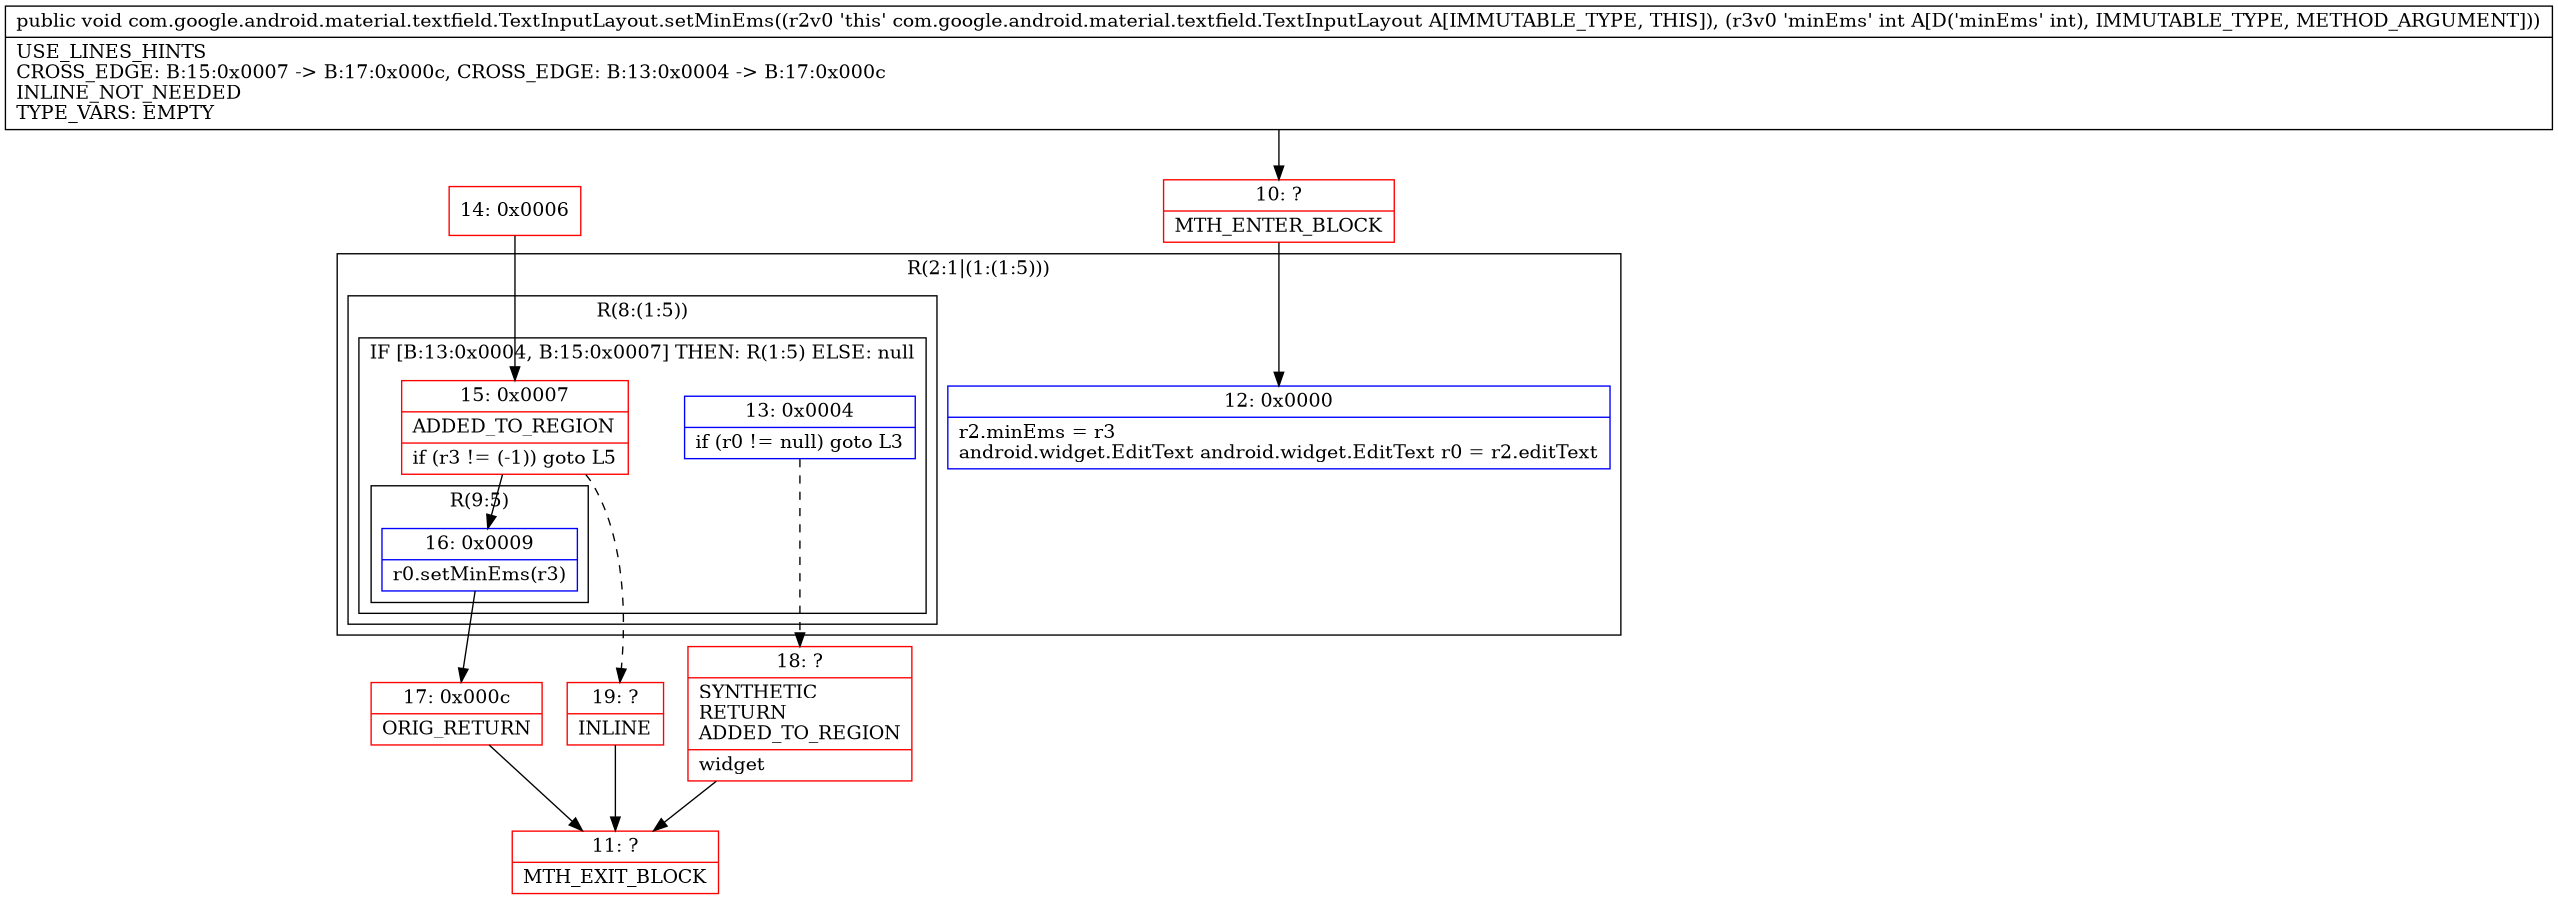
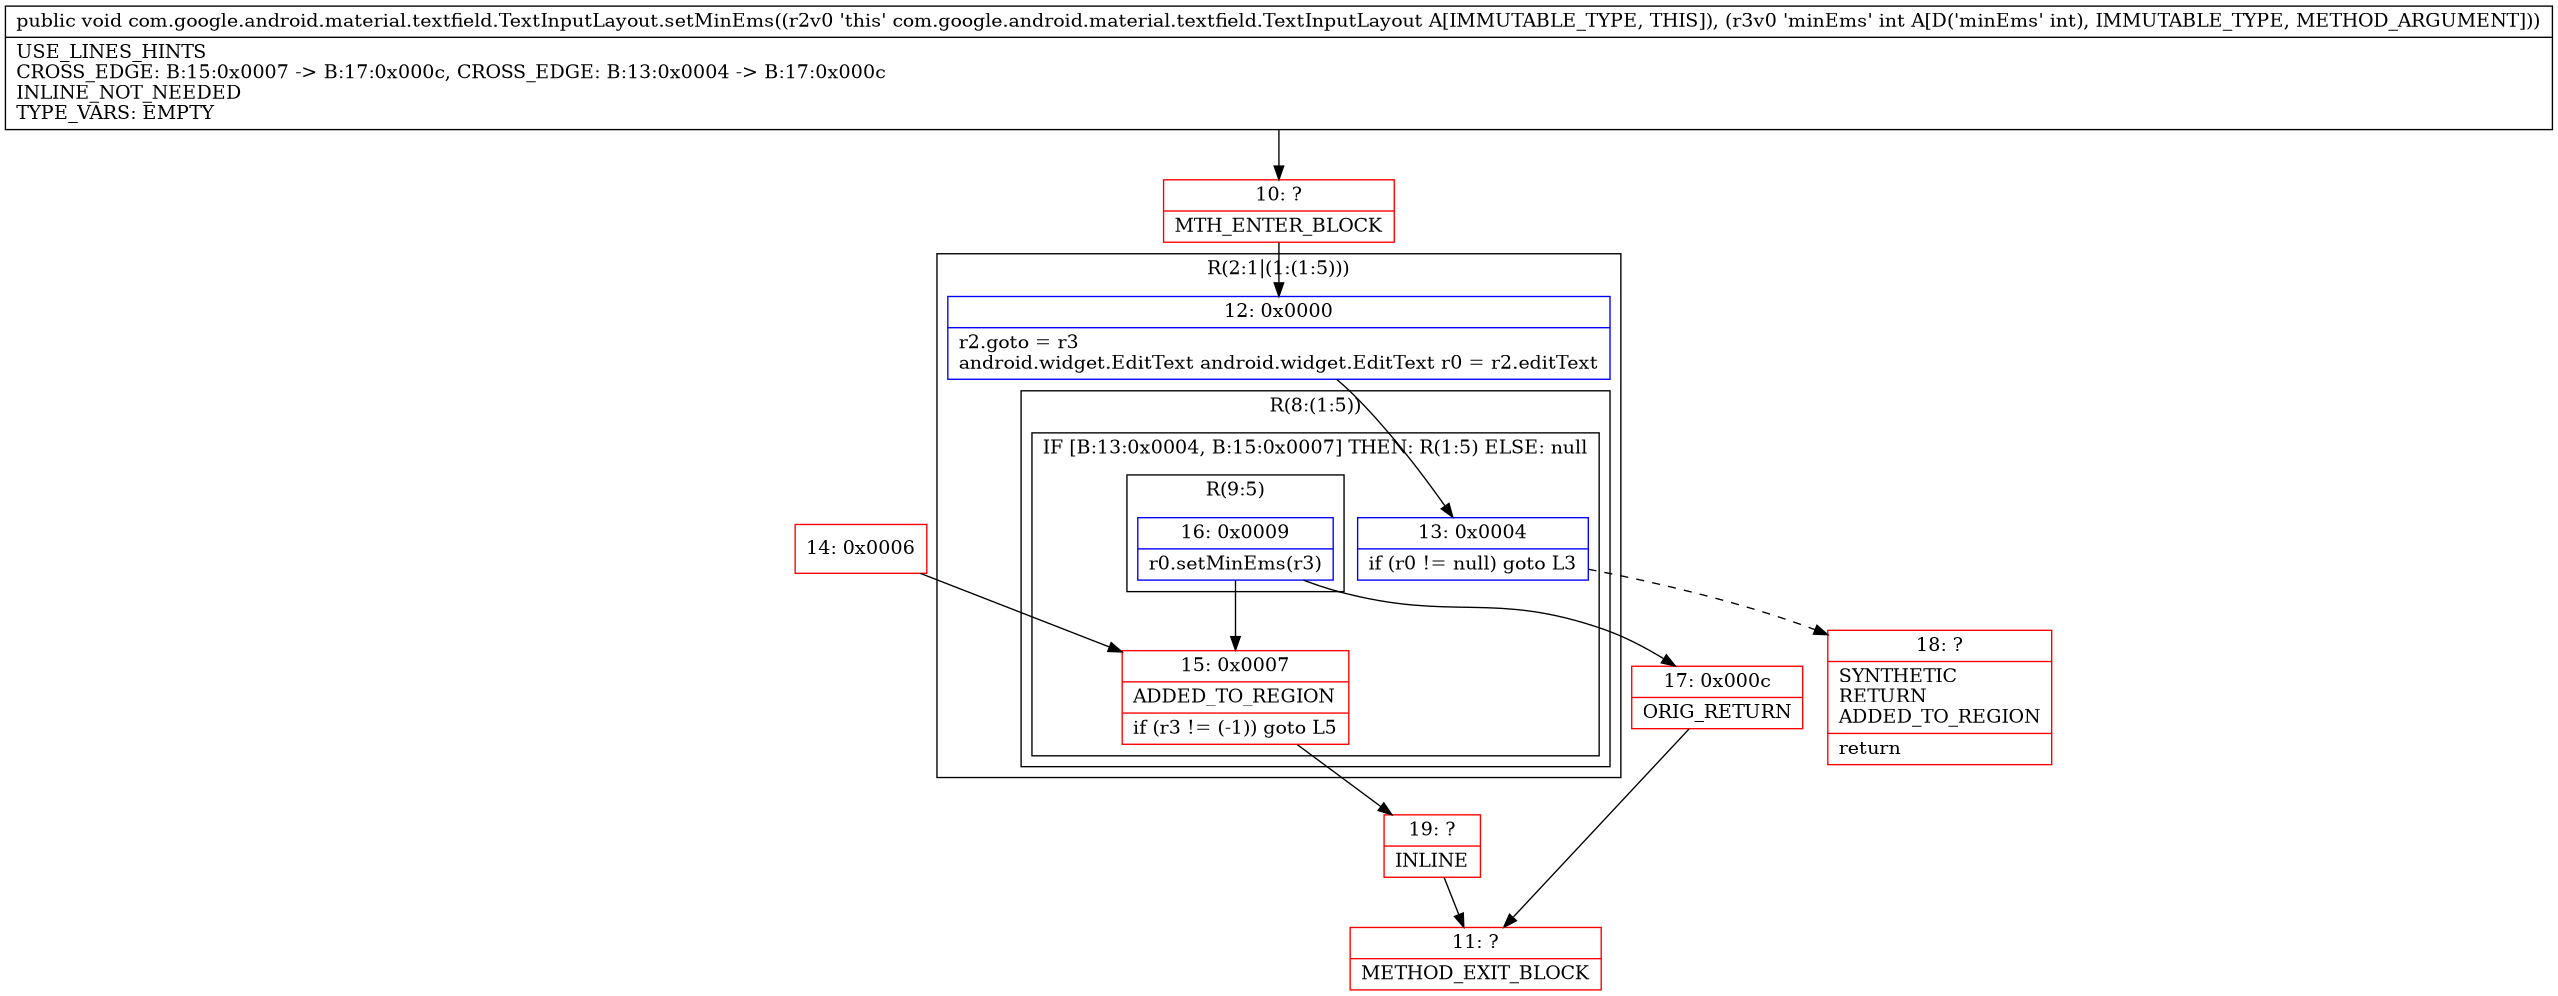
(1037, 432) -> (1019, 343)
none -> (1397, 443)
(497, 495) -> (1235, 608)
(620, 568) -> (1354, 786)
(732, 765) -> (1870, 748)
(690, 802) -> none
(615, 877) -> (1476, 974)
